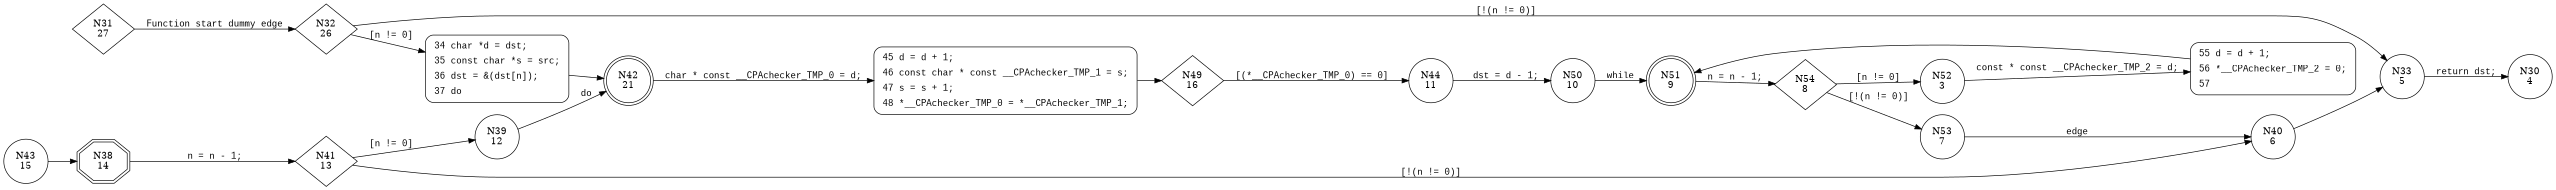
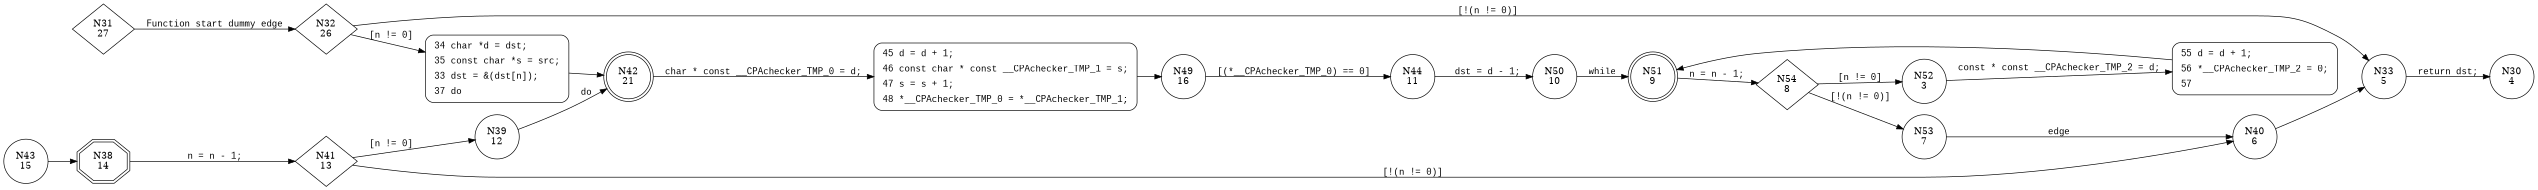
(440, 76) -> (440, 76)
(1193, 81) -> (1184, 77)
